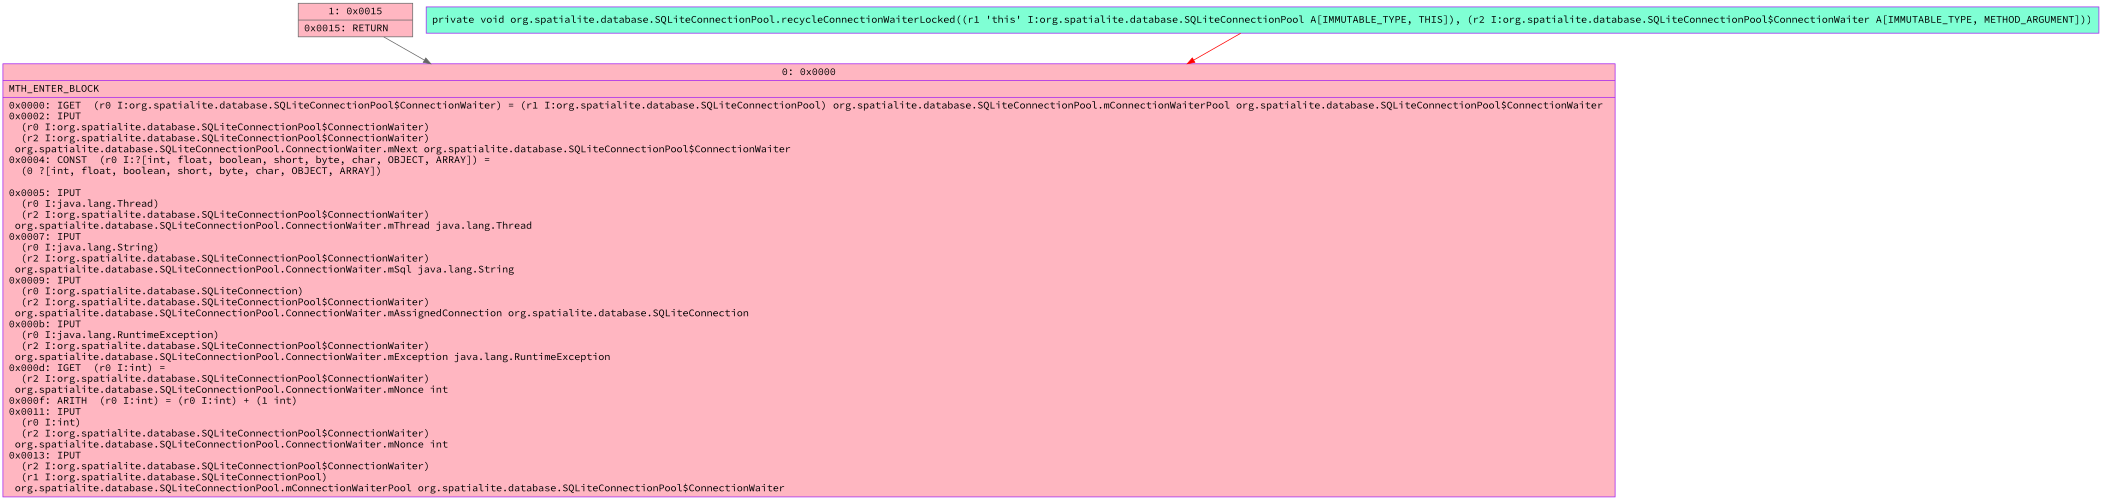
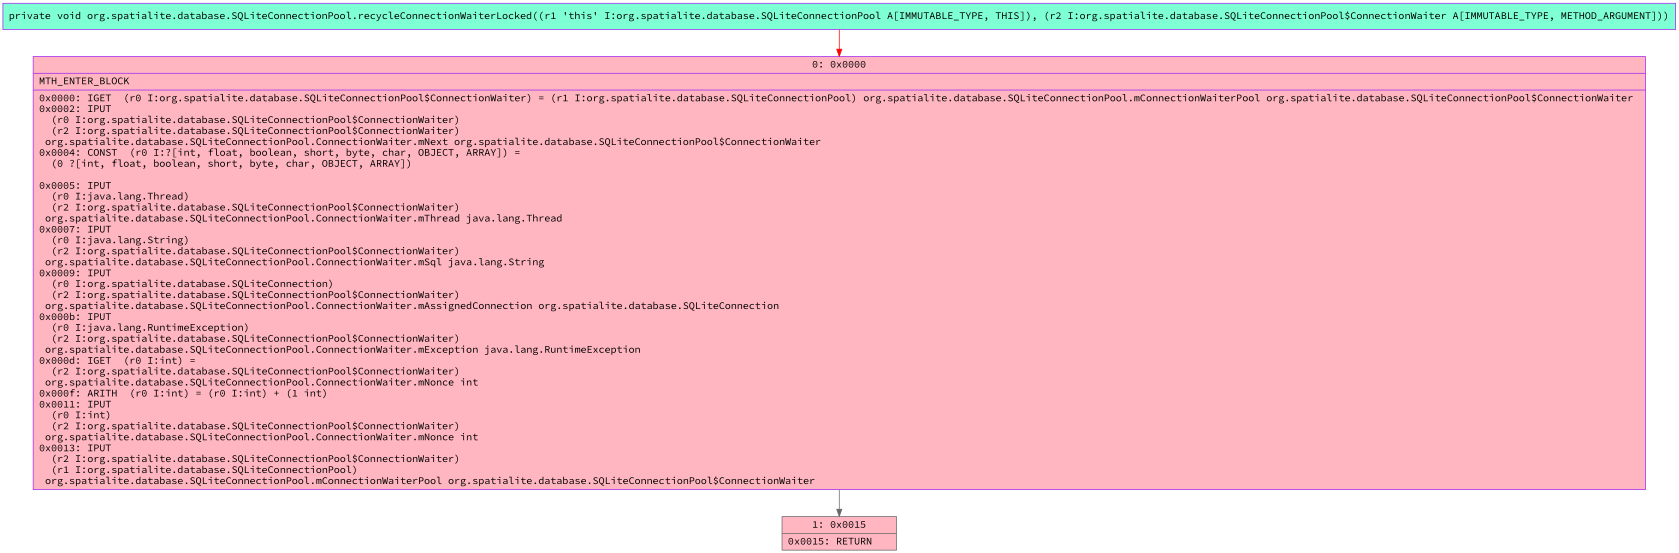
(404, 49) -> (839, 500)
